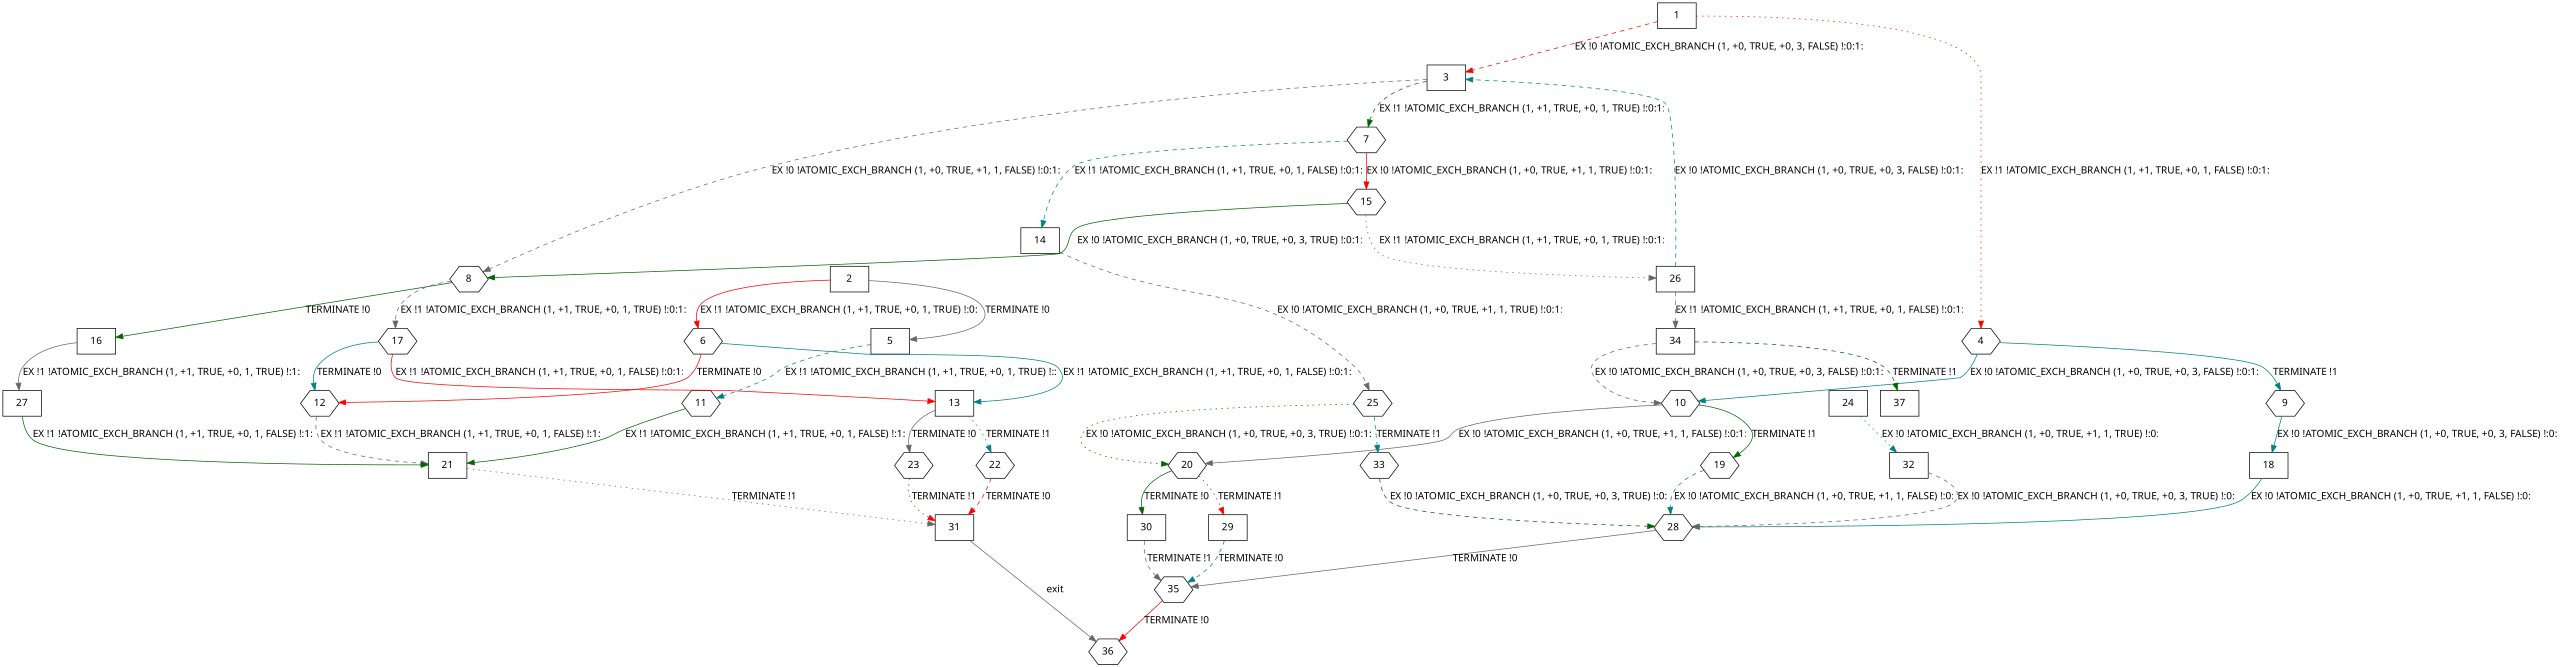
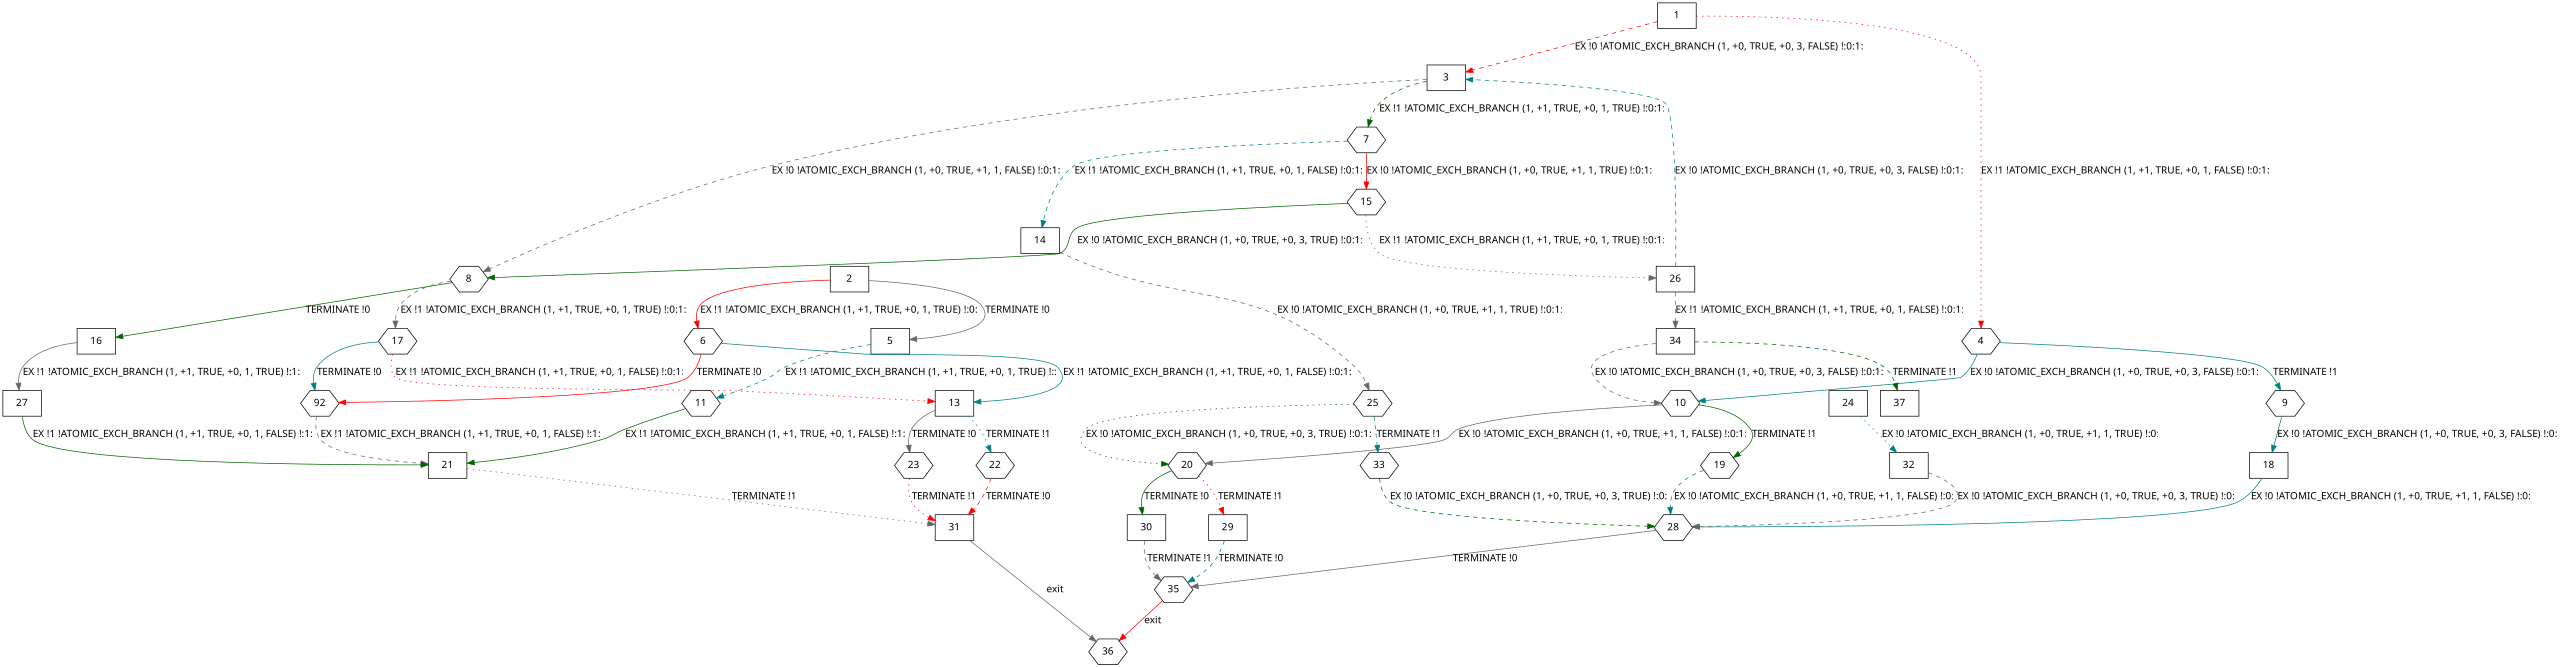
(663, 390) -> (663, 390)
(320, 403) -> (320, 403)
(1177, 621) -> (1153, 621)
